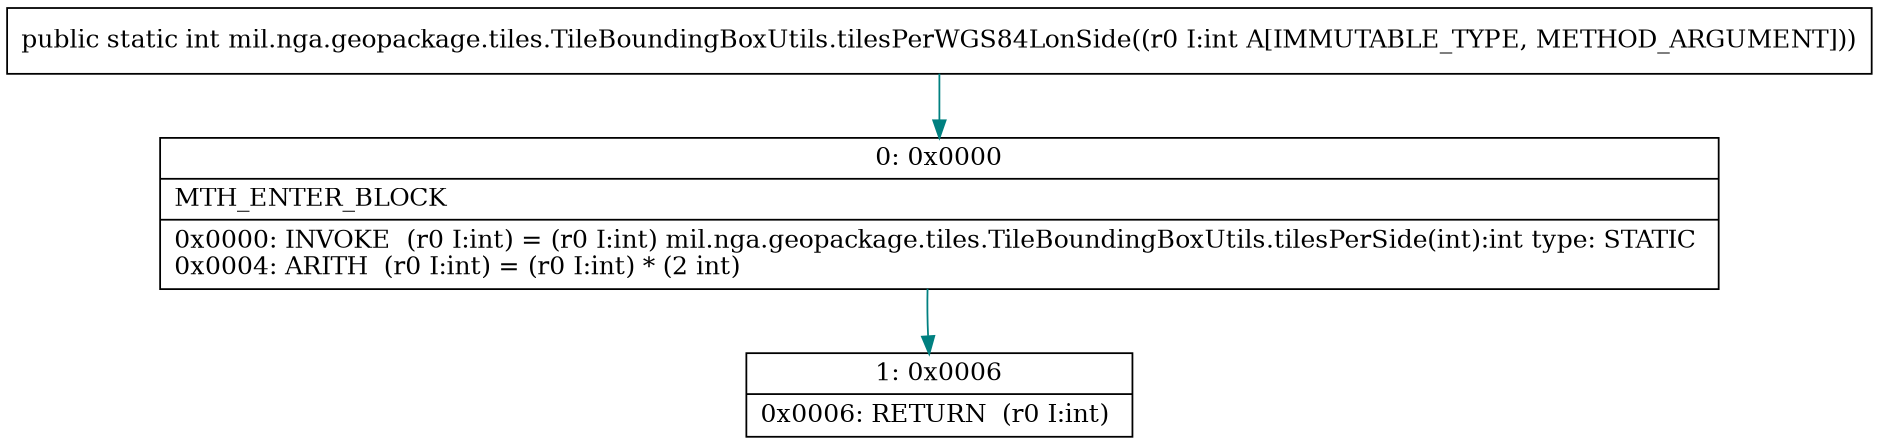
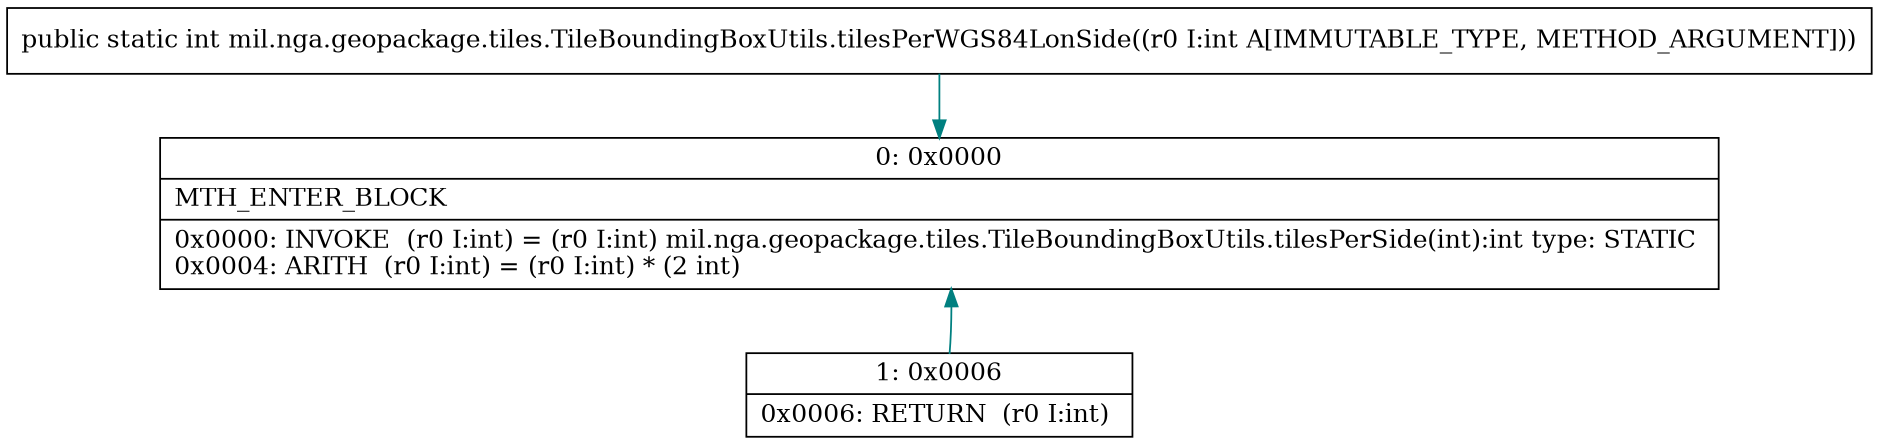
(927, 312) -> (951, 330)
